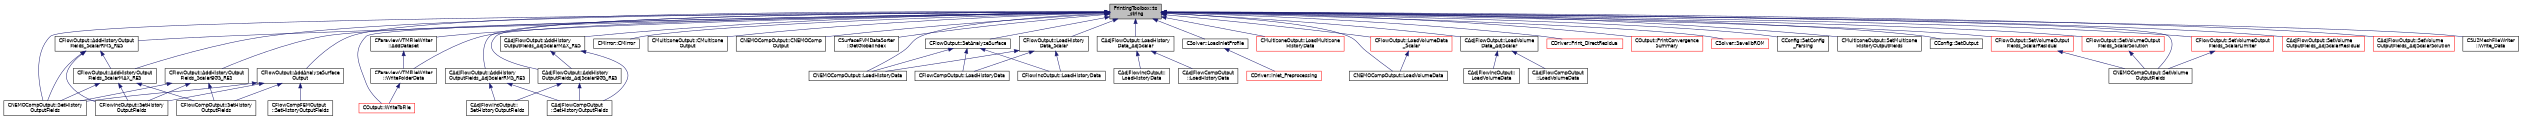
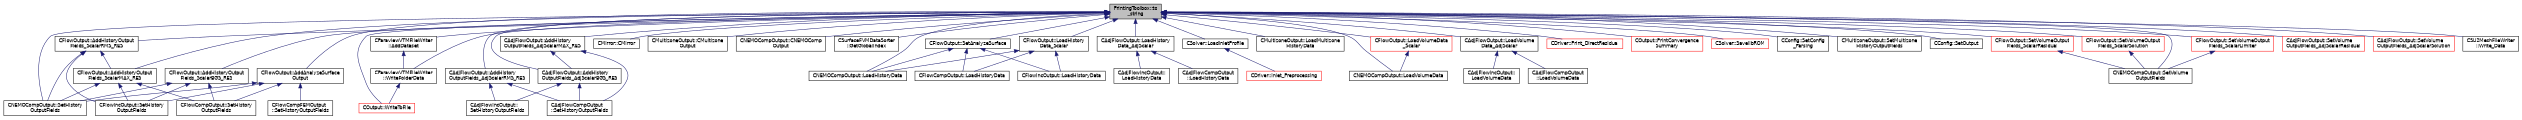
(1300, 44) -> (1300, 44)
